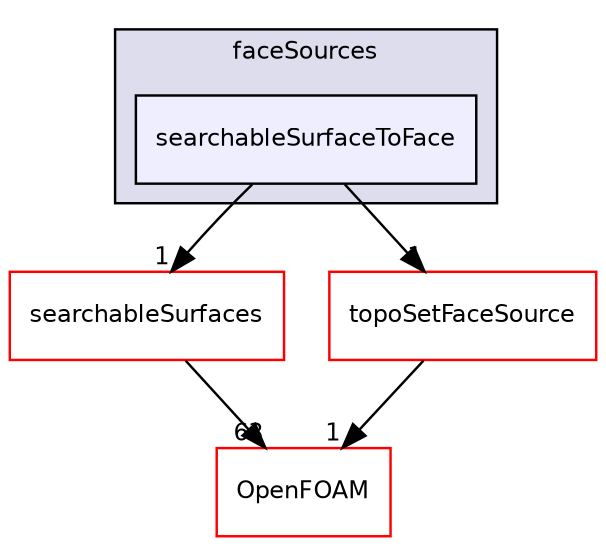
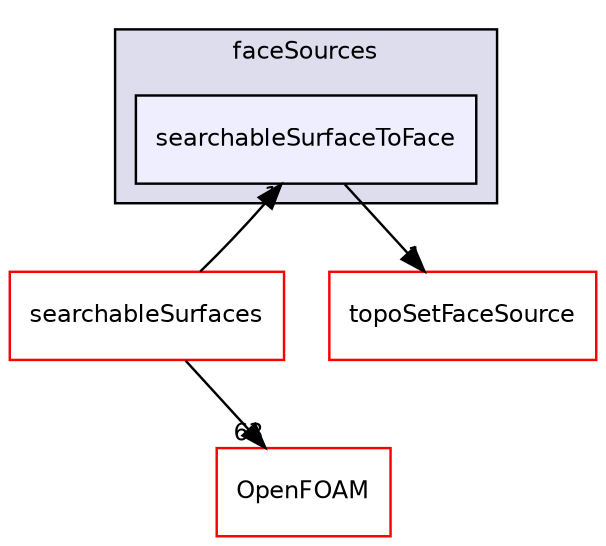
(218, 220) -> (233, 238)
(391, 395) -> none
